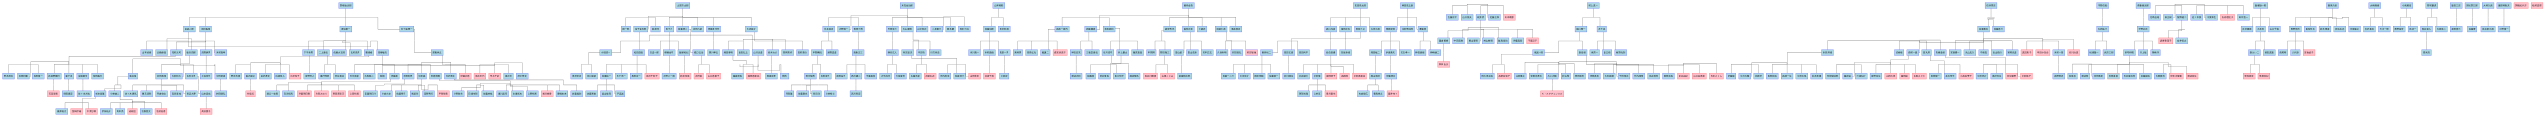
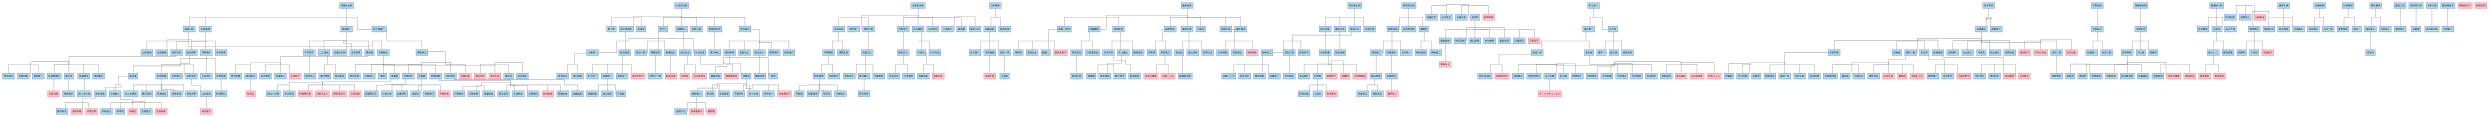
(2340, 29) -> none
(908, 53) -> none
none -> (746, 76)
none -> (711, 111)
